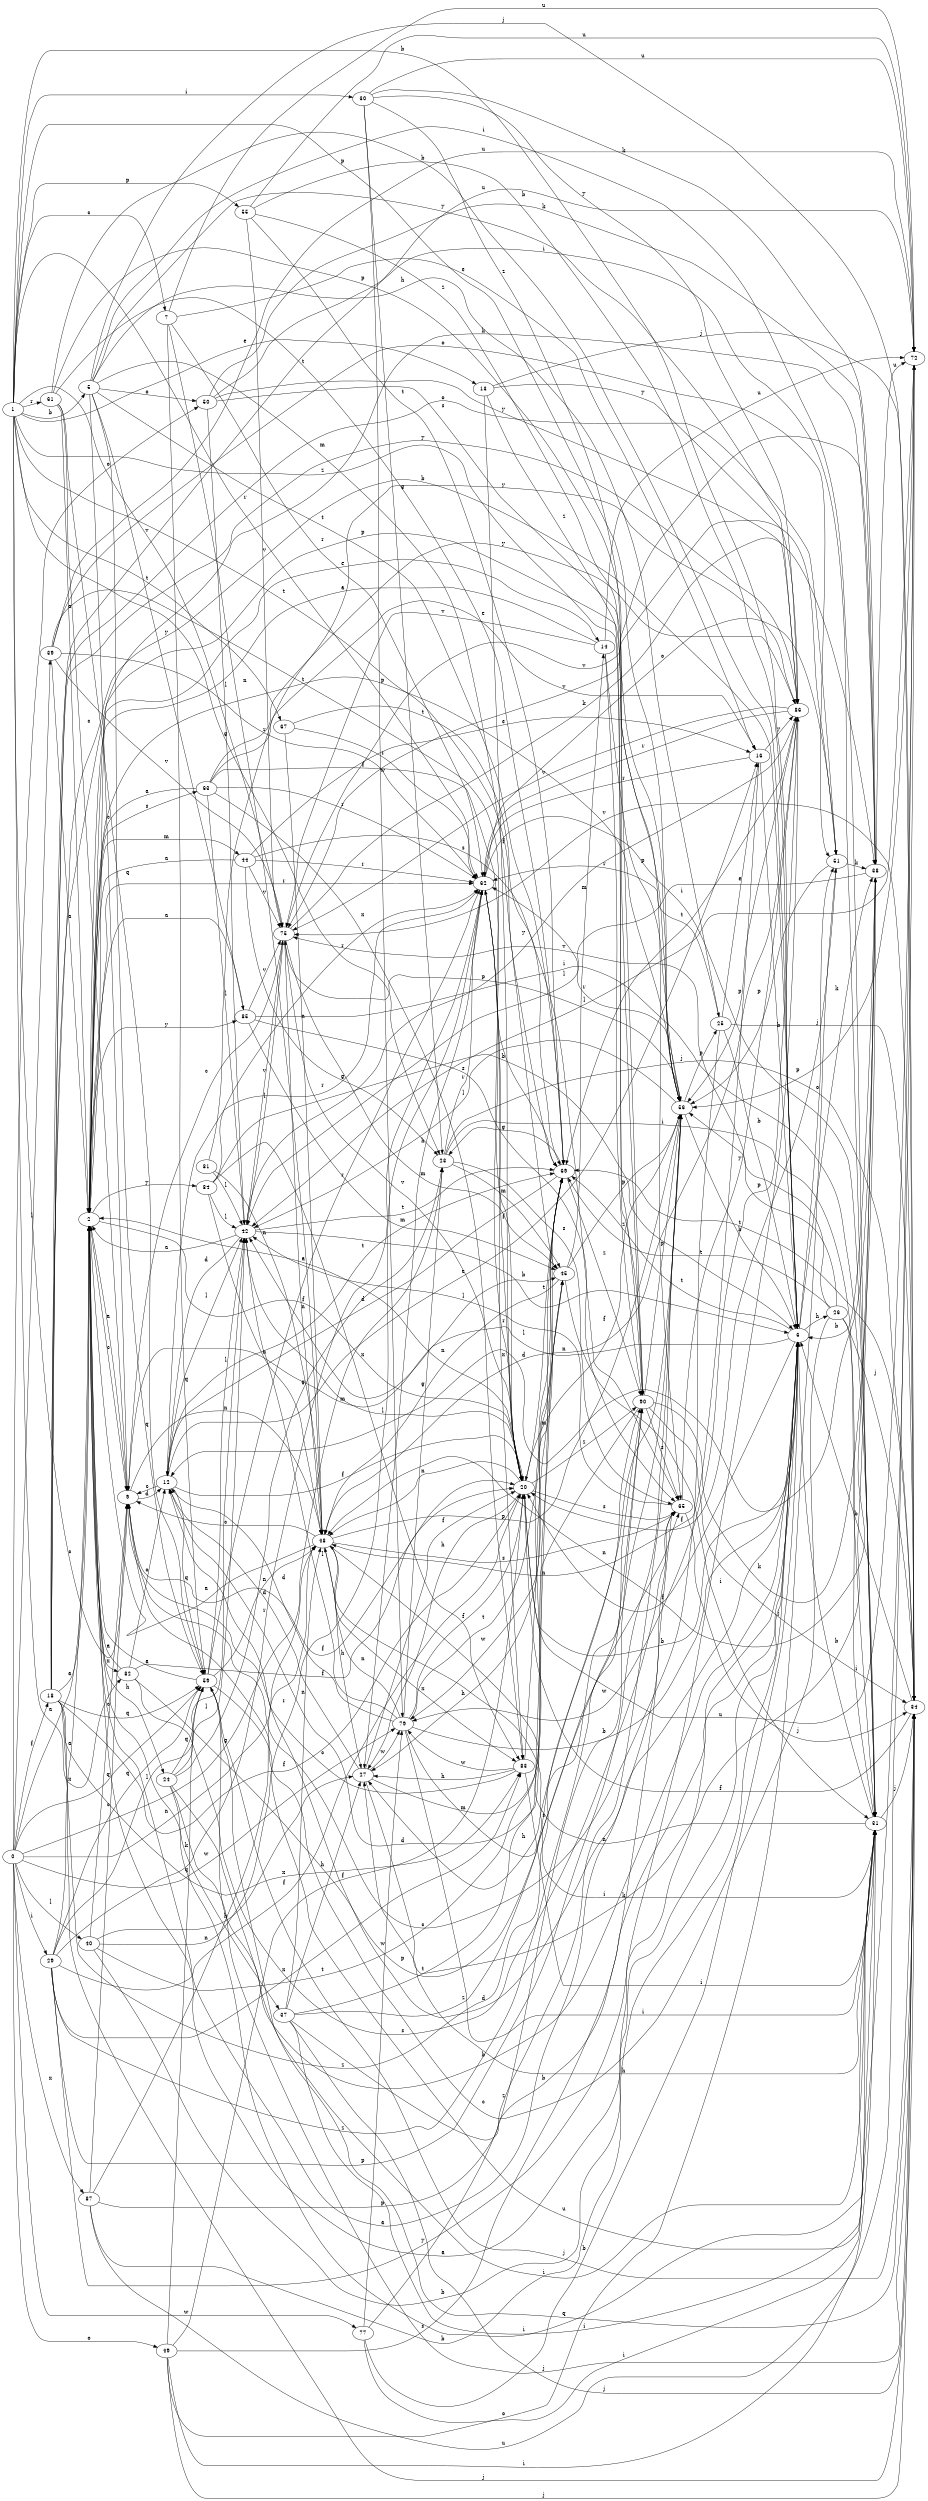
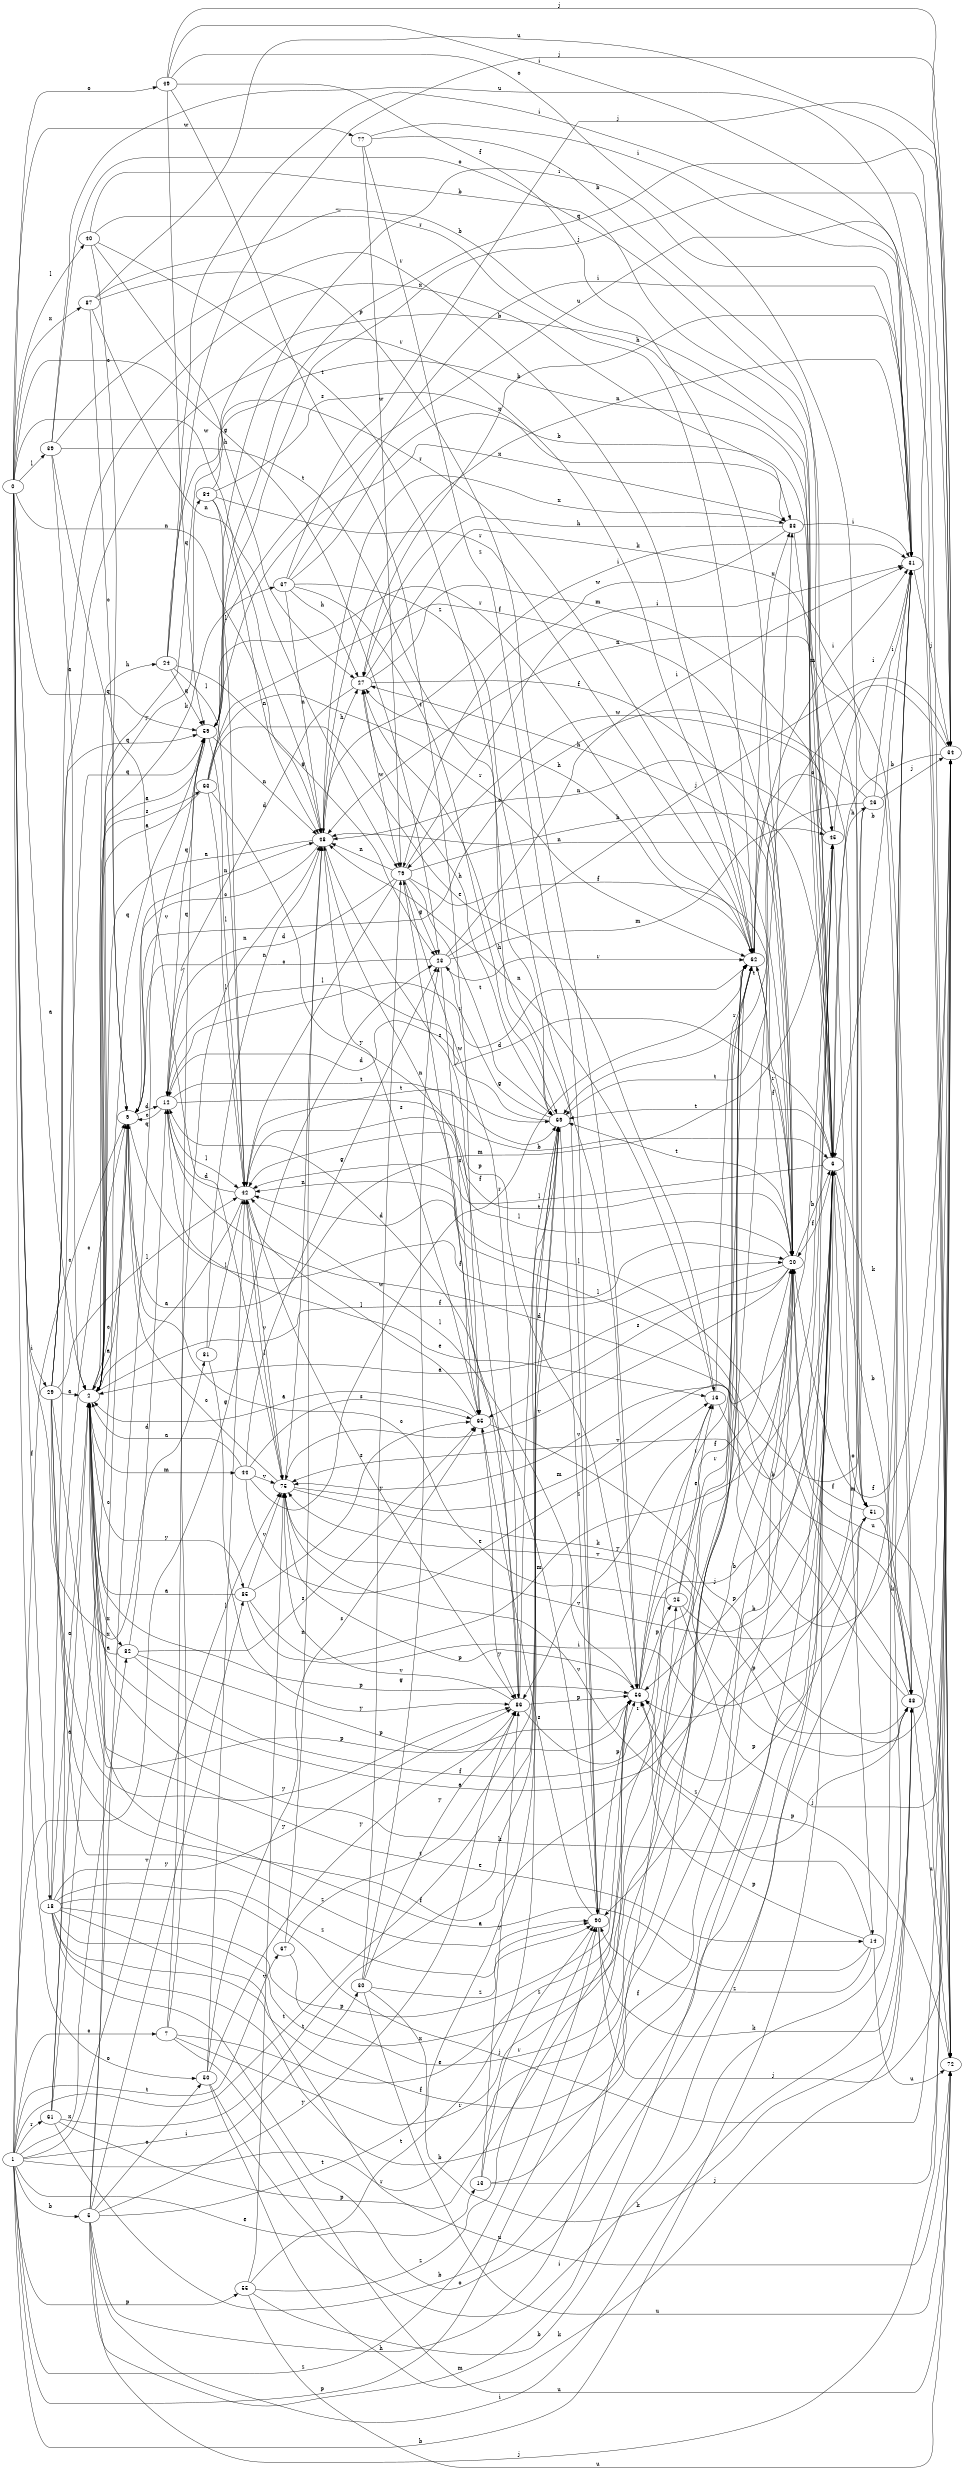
none -> (32, 1373)
(147, 1570) -> (147, 1427)
(293, 1736) -> (232, 965)
